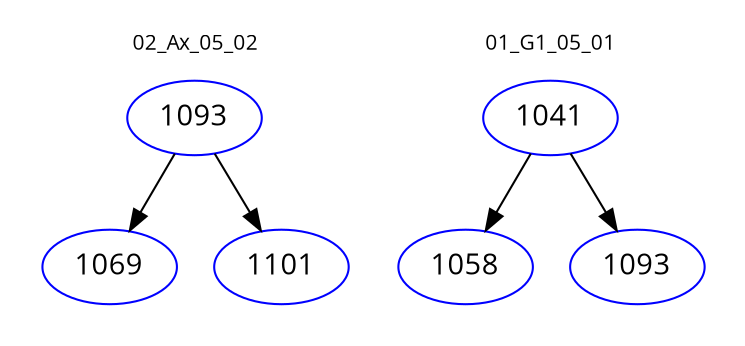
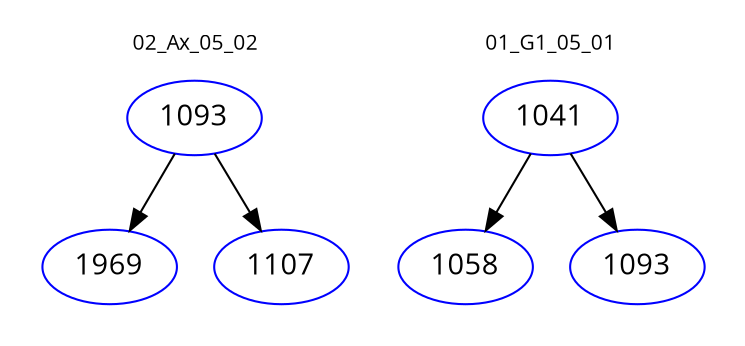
(110, 267) -> (110, 267)
(281, 267) -> (281, 267)
